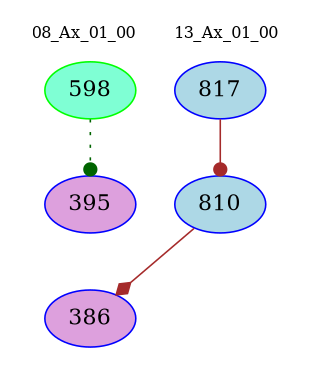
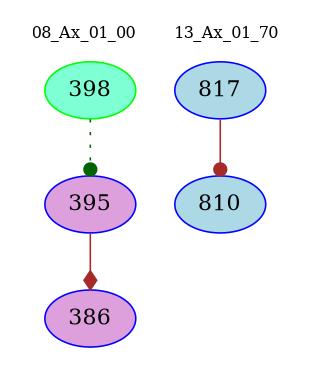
(227, 34) -> (227, 34)
(90, 90) -> (90, 90)
(162, 255) -> (90, 252)
